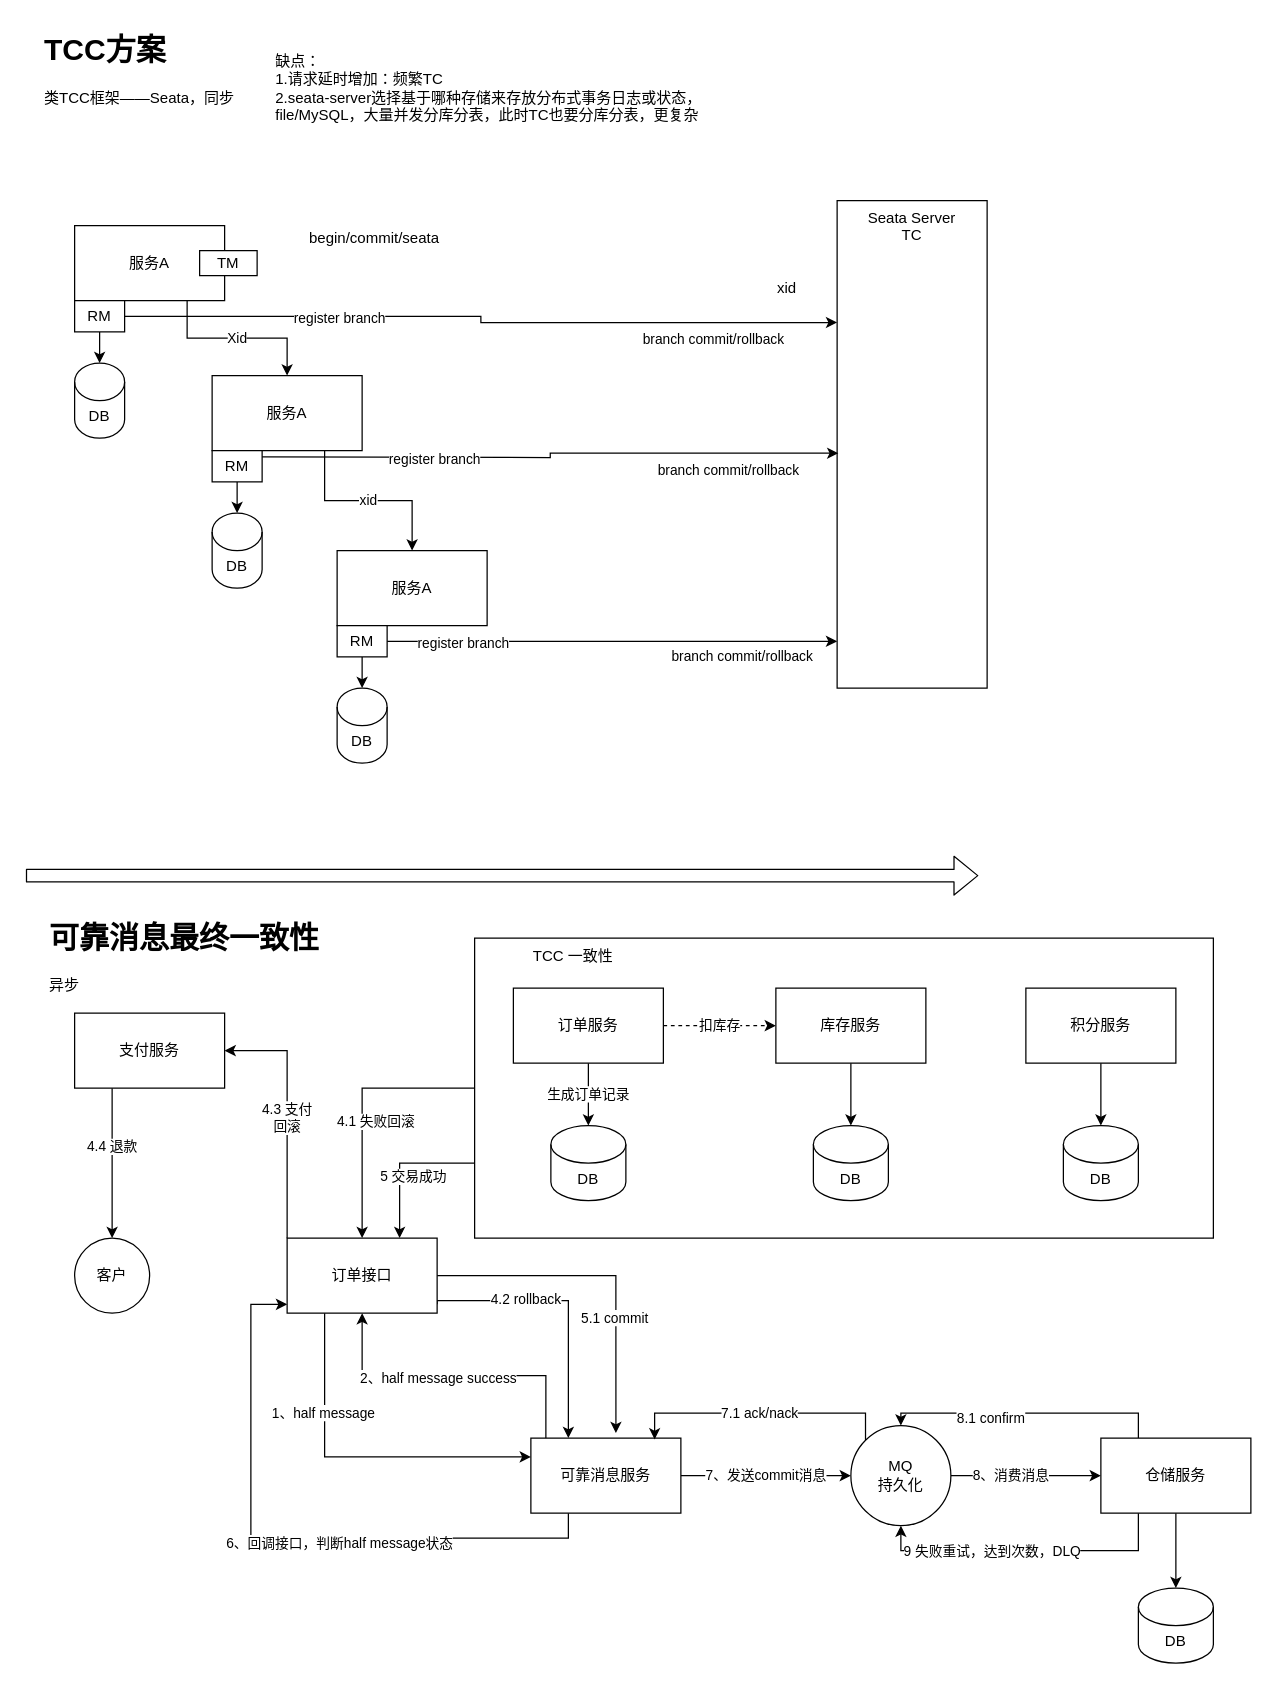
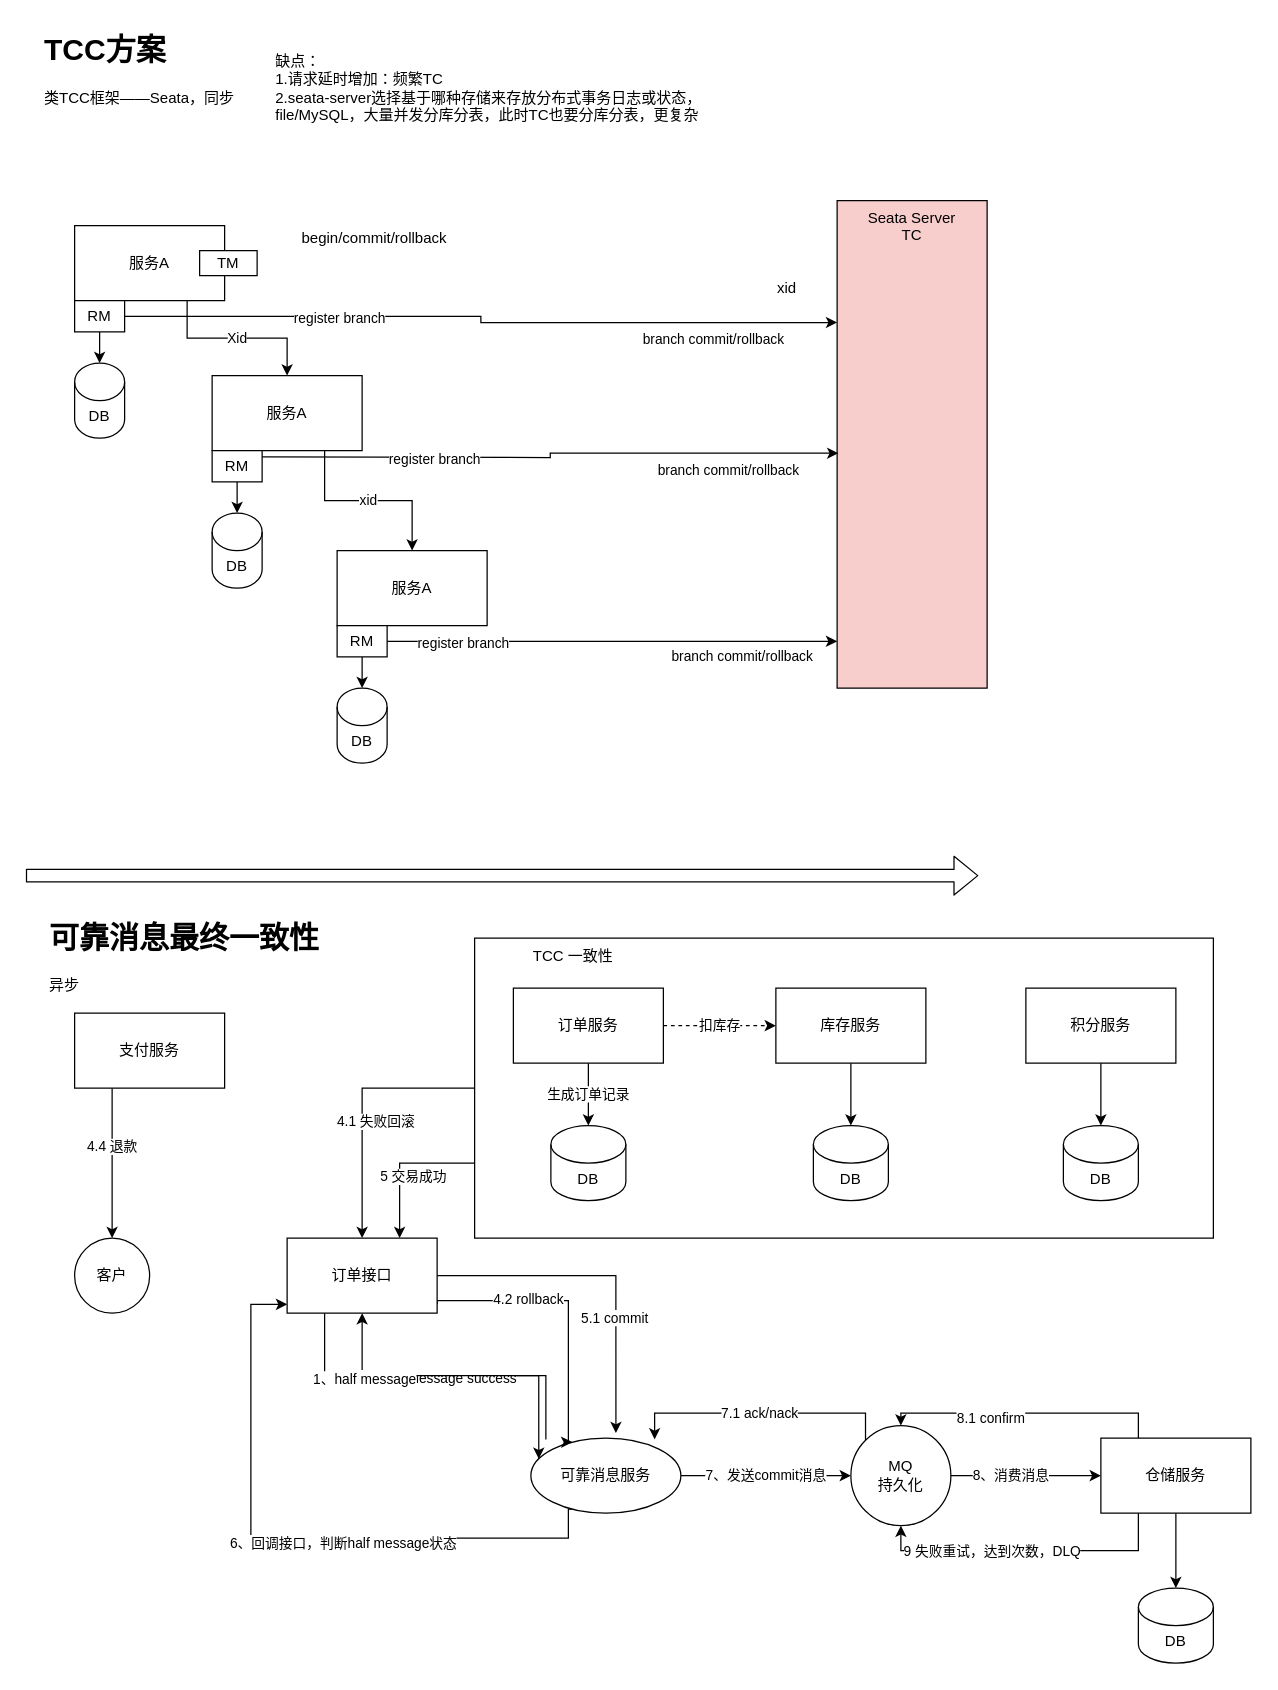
(374, 238) -> (374, 238)
(912, 444) -> (912, 444)
(287, 1118) -> none
(606, 1476) -> (606, 1476)
